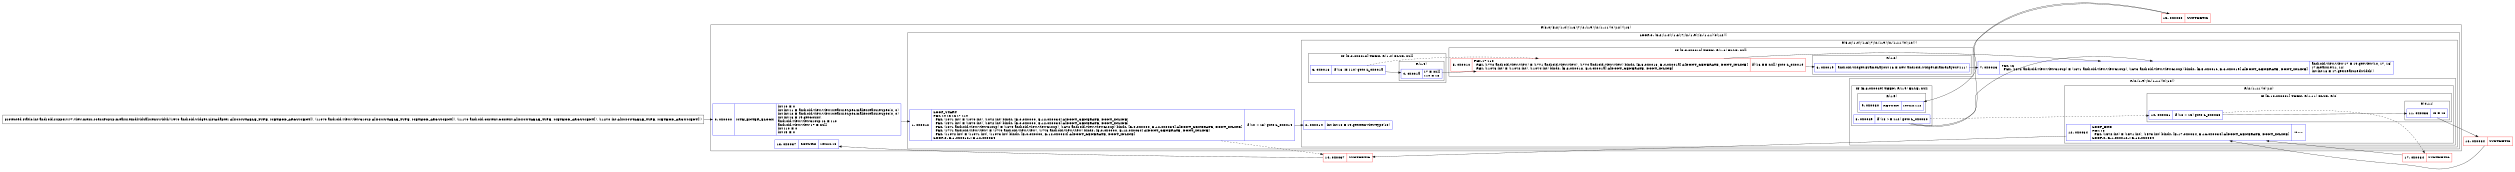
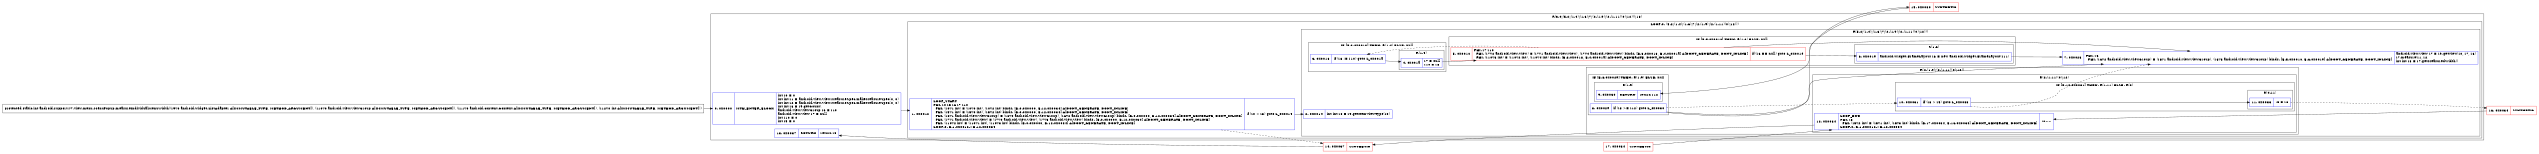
(1451, 57) -> (1454, 46)
(2330, 111) -> (2060, 91)
(2452, 125) -> (2388, 104)
